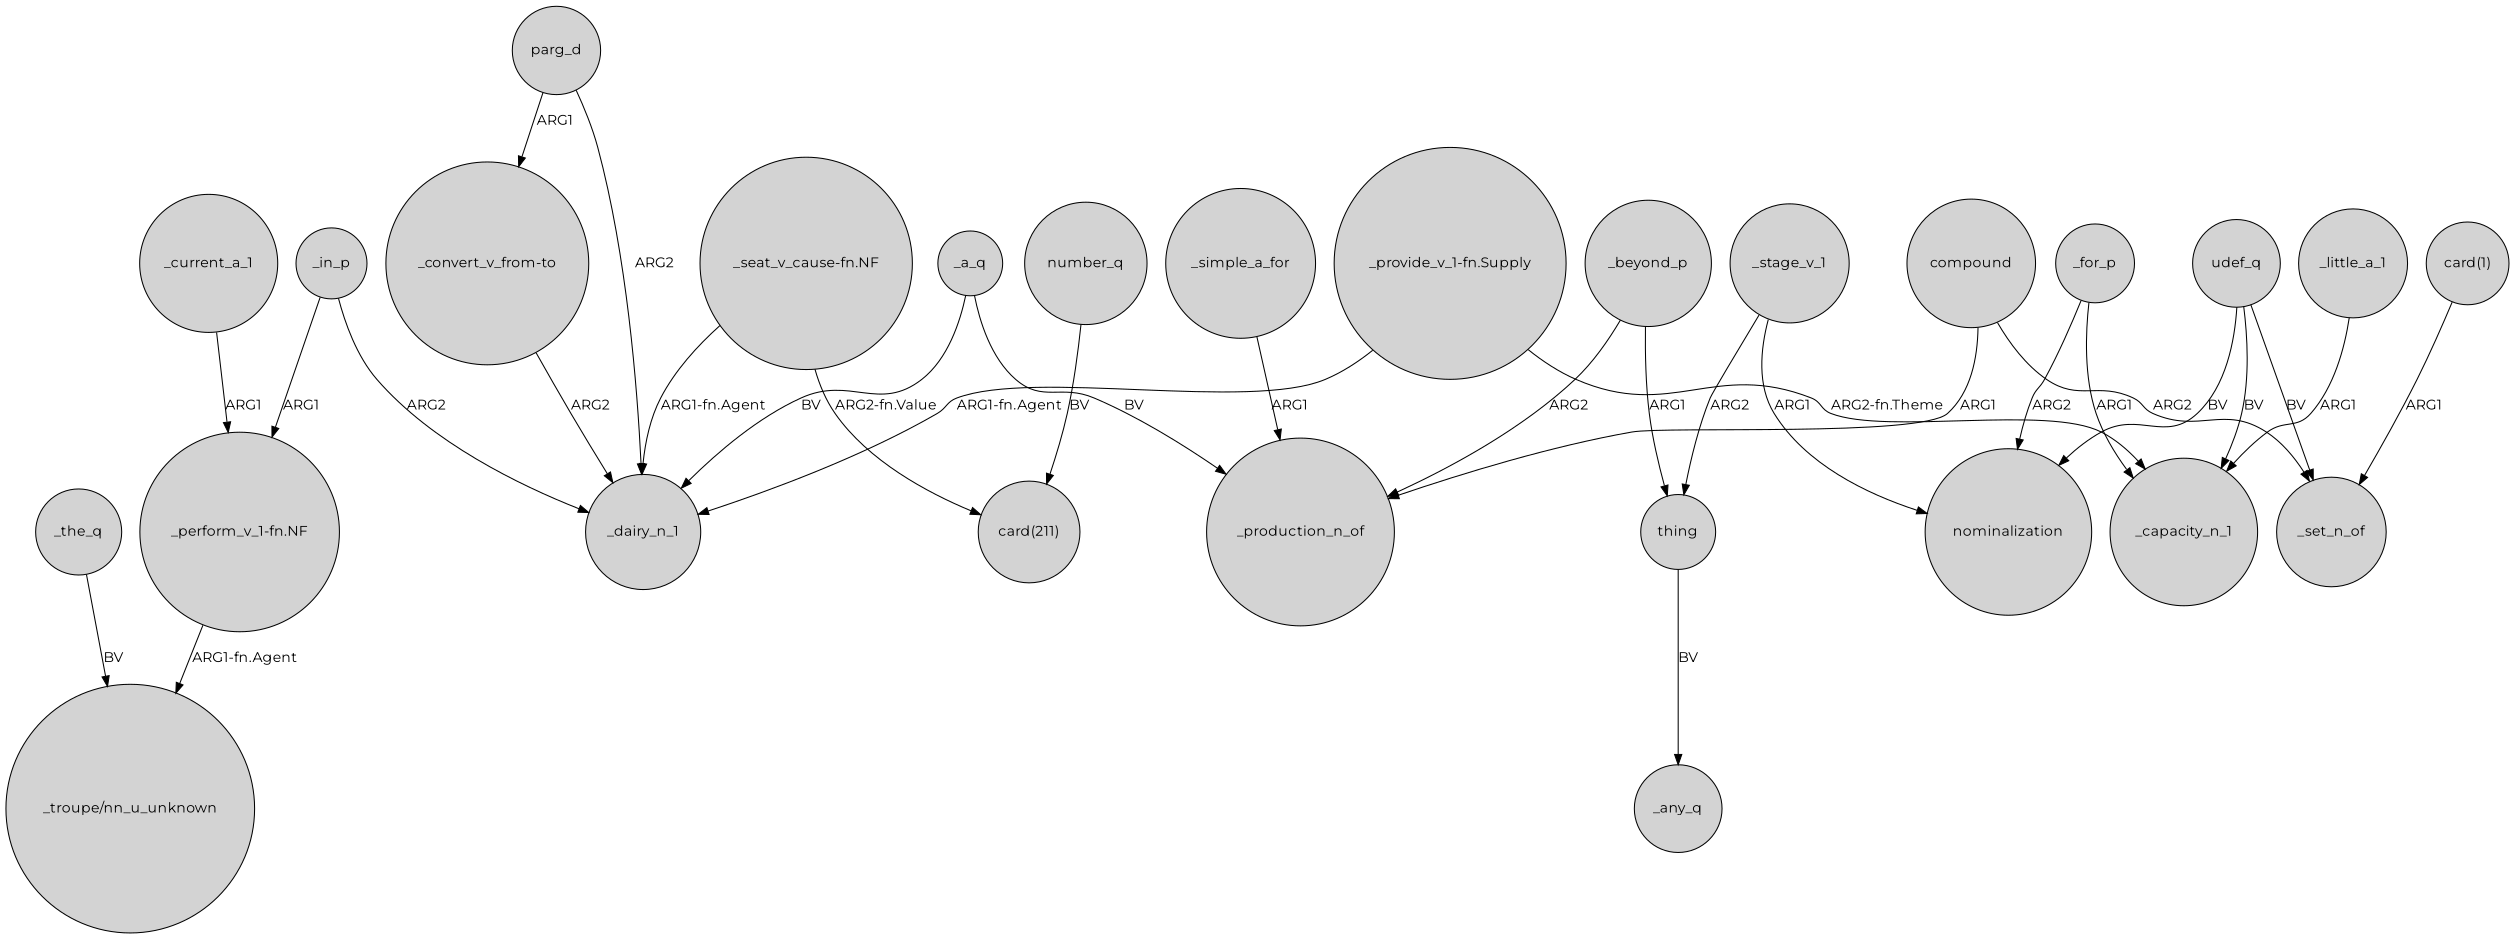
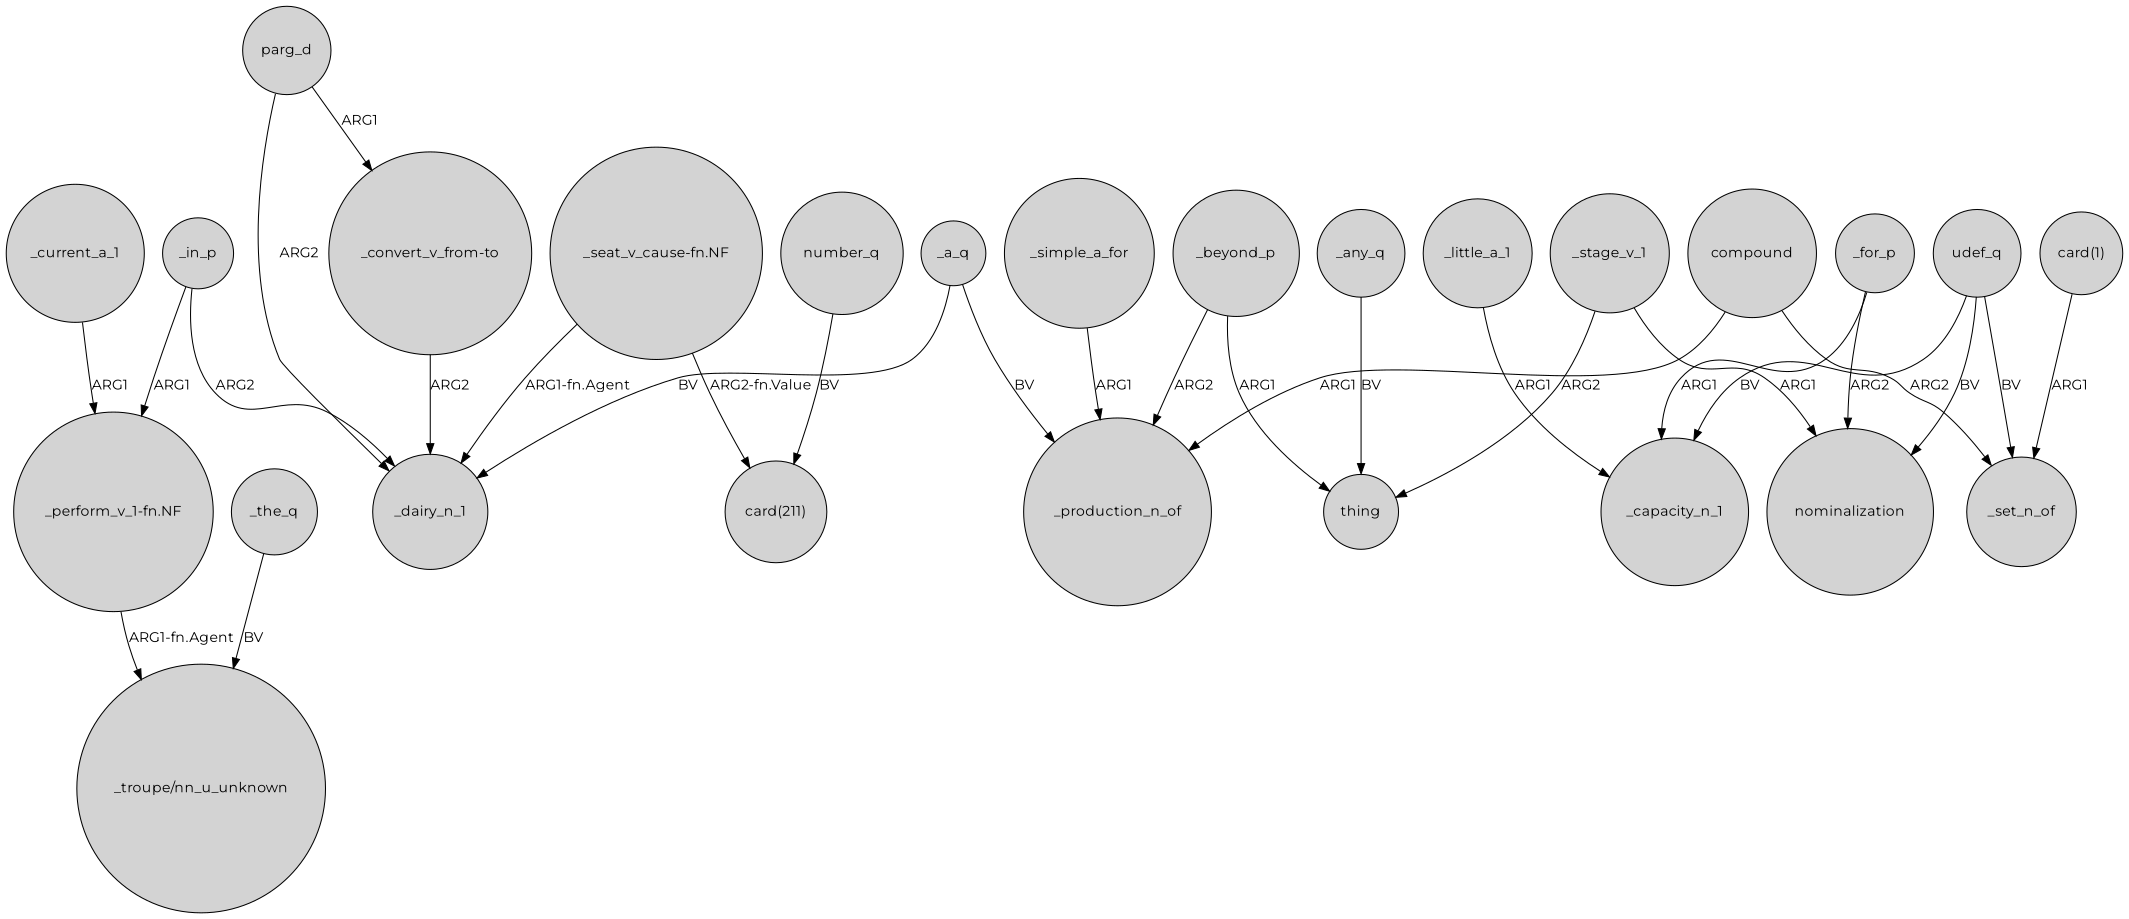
(1450, 263) -> none
(1678, 662) -> (1361, 380)
